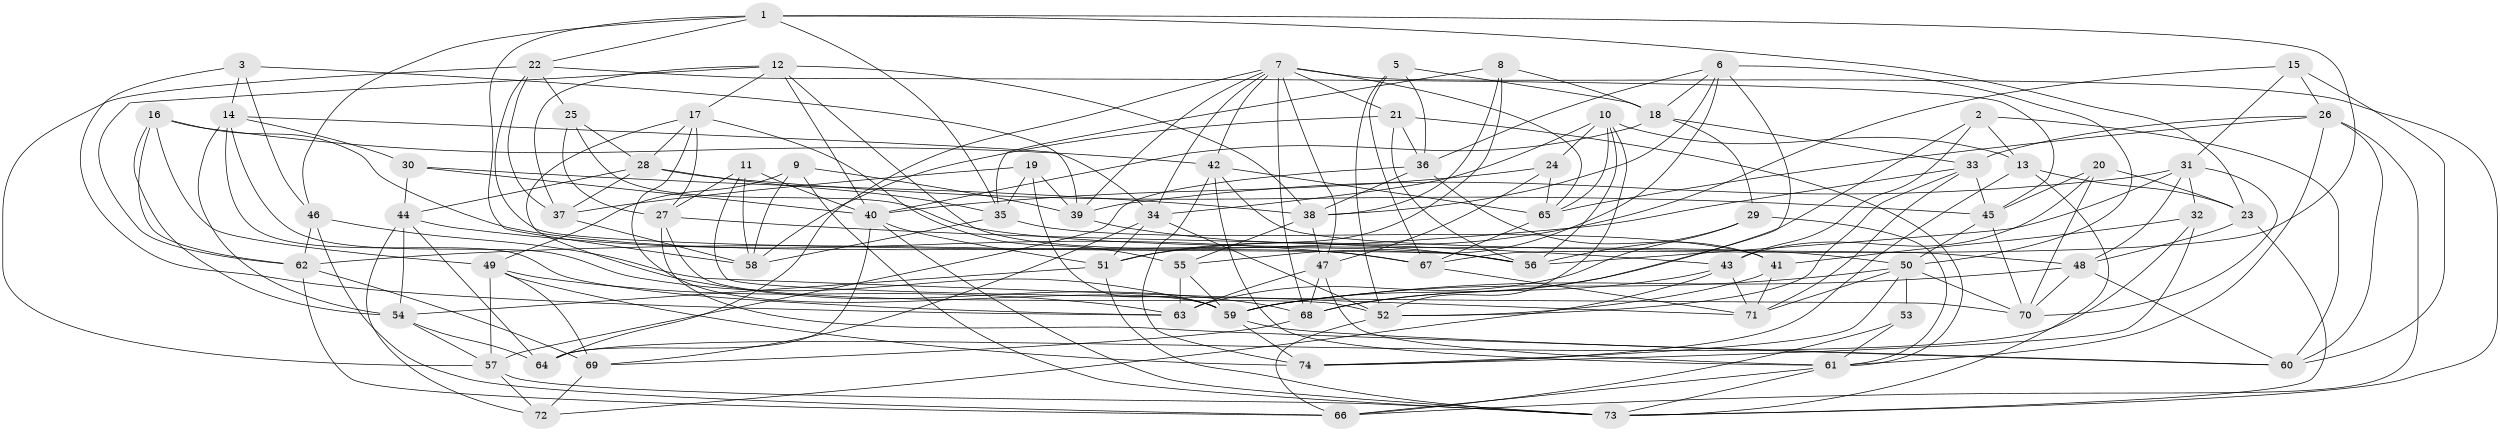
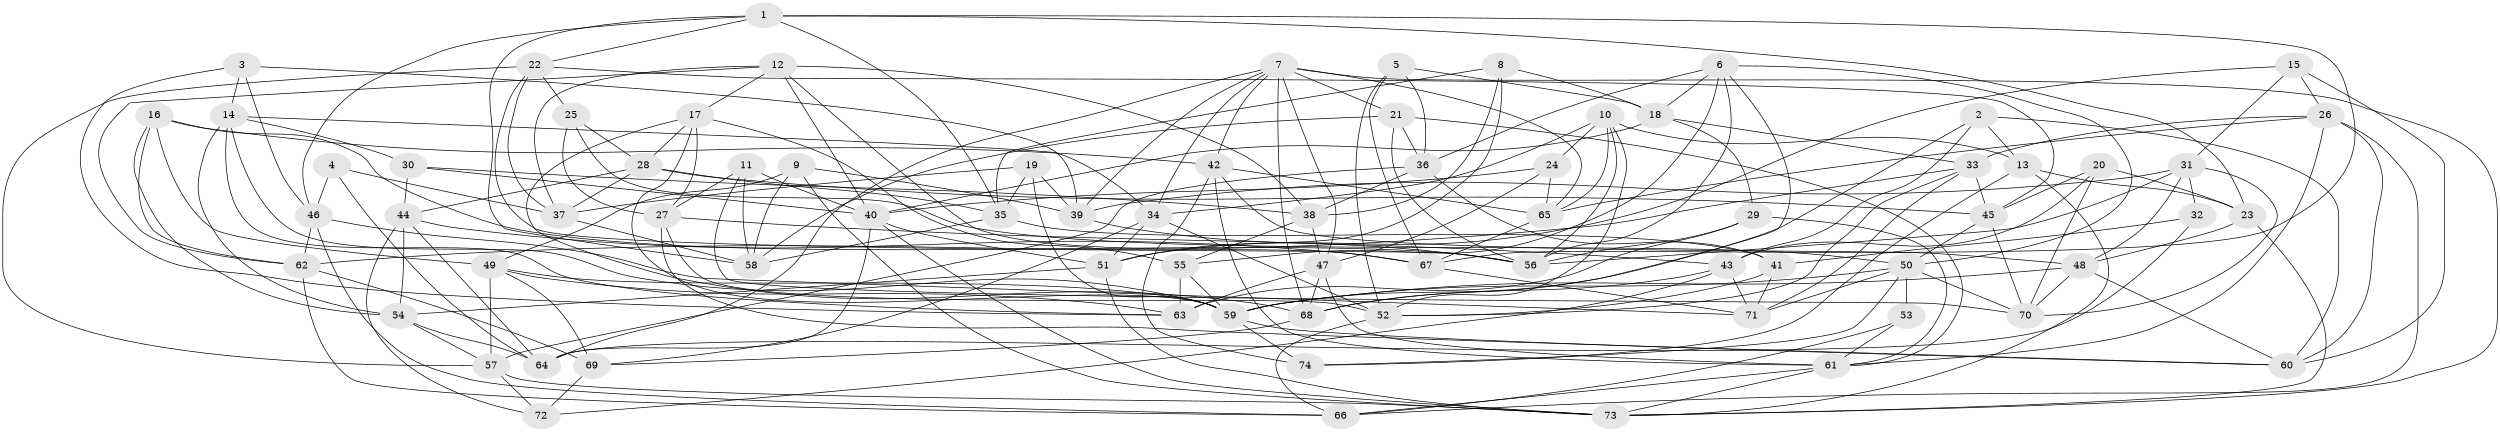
none -> (332, 166)
(1531, 190) -> (1680, 207)
(854, 337) -> (1005, 285)
(1742, 354) -> none
